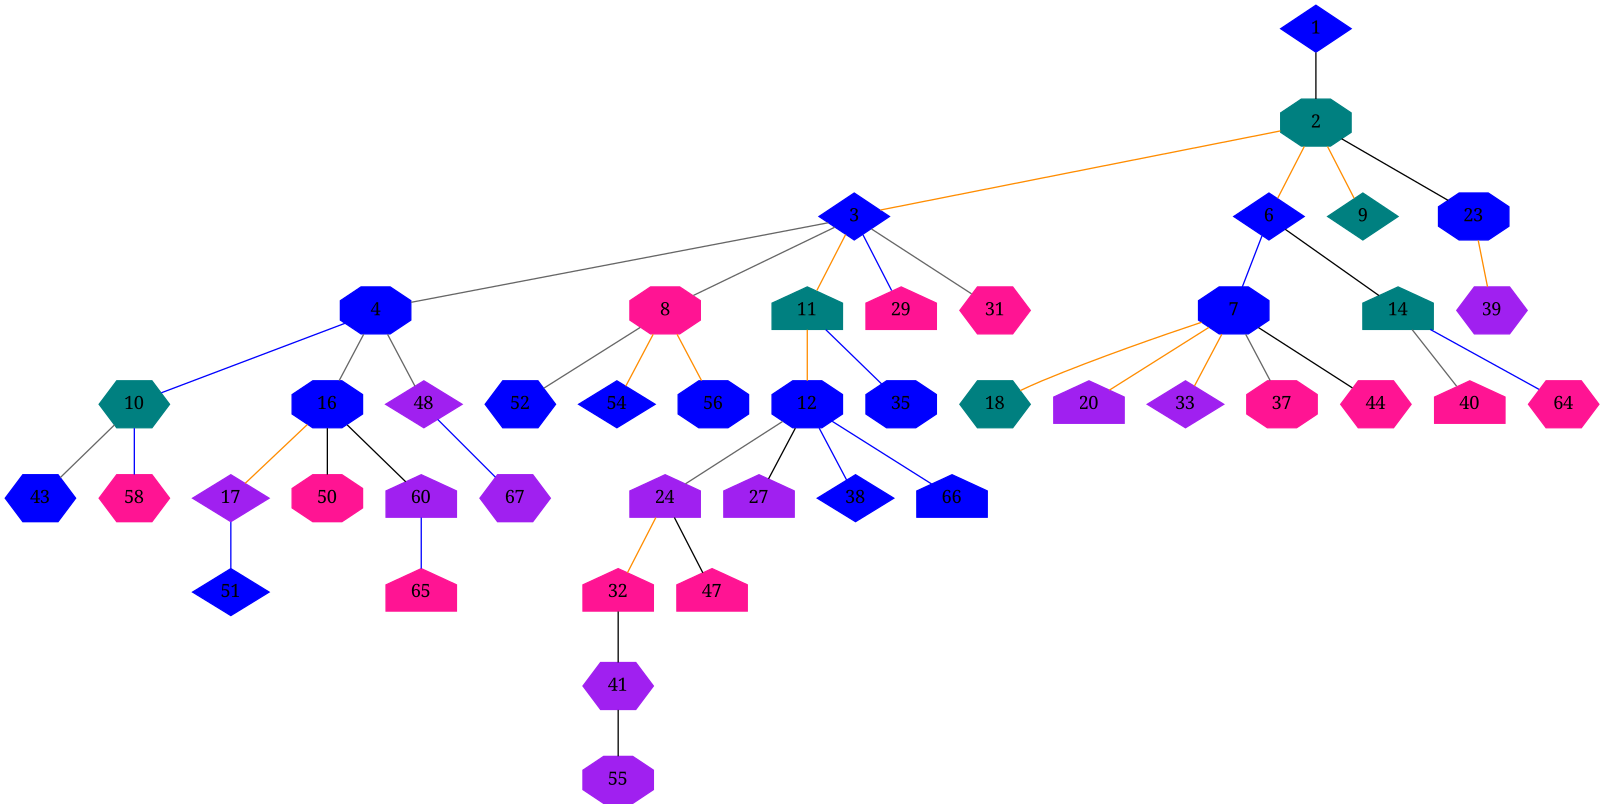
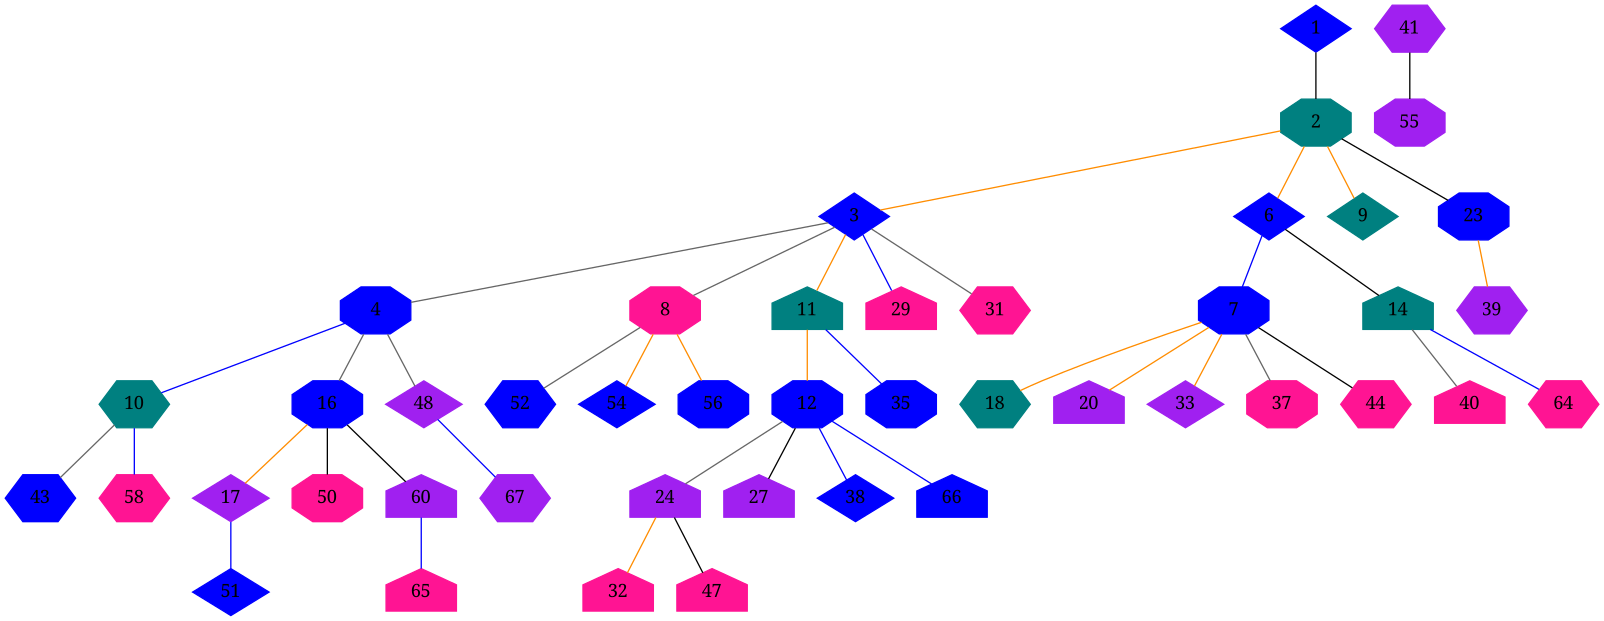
(618, 637) -> none
